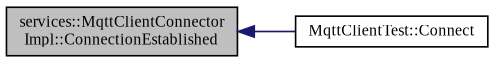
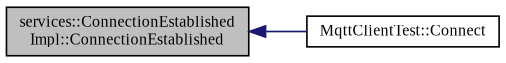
(122, 31) -> (128, 31)
